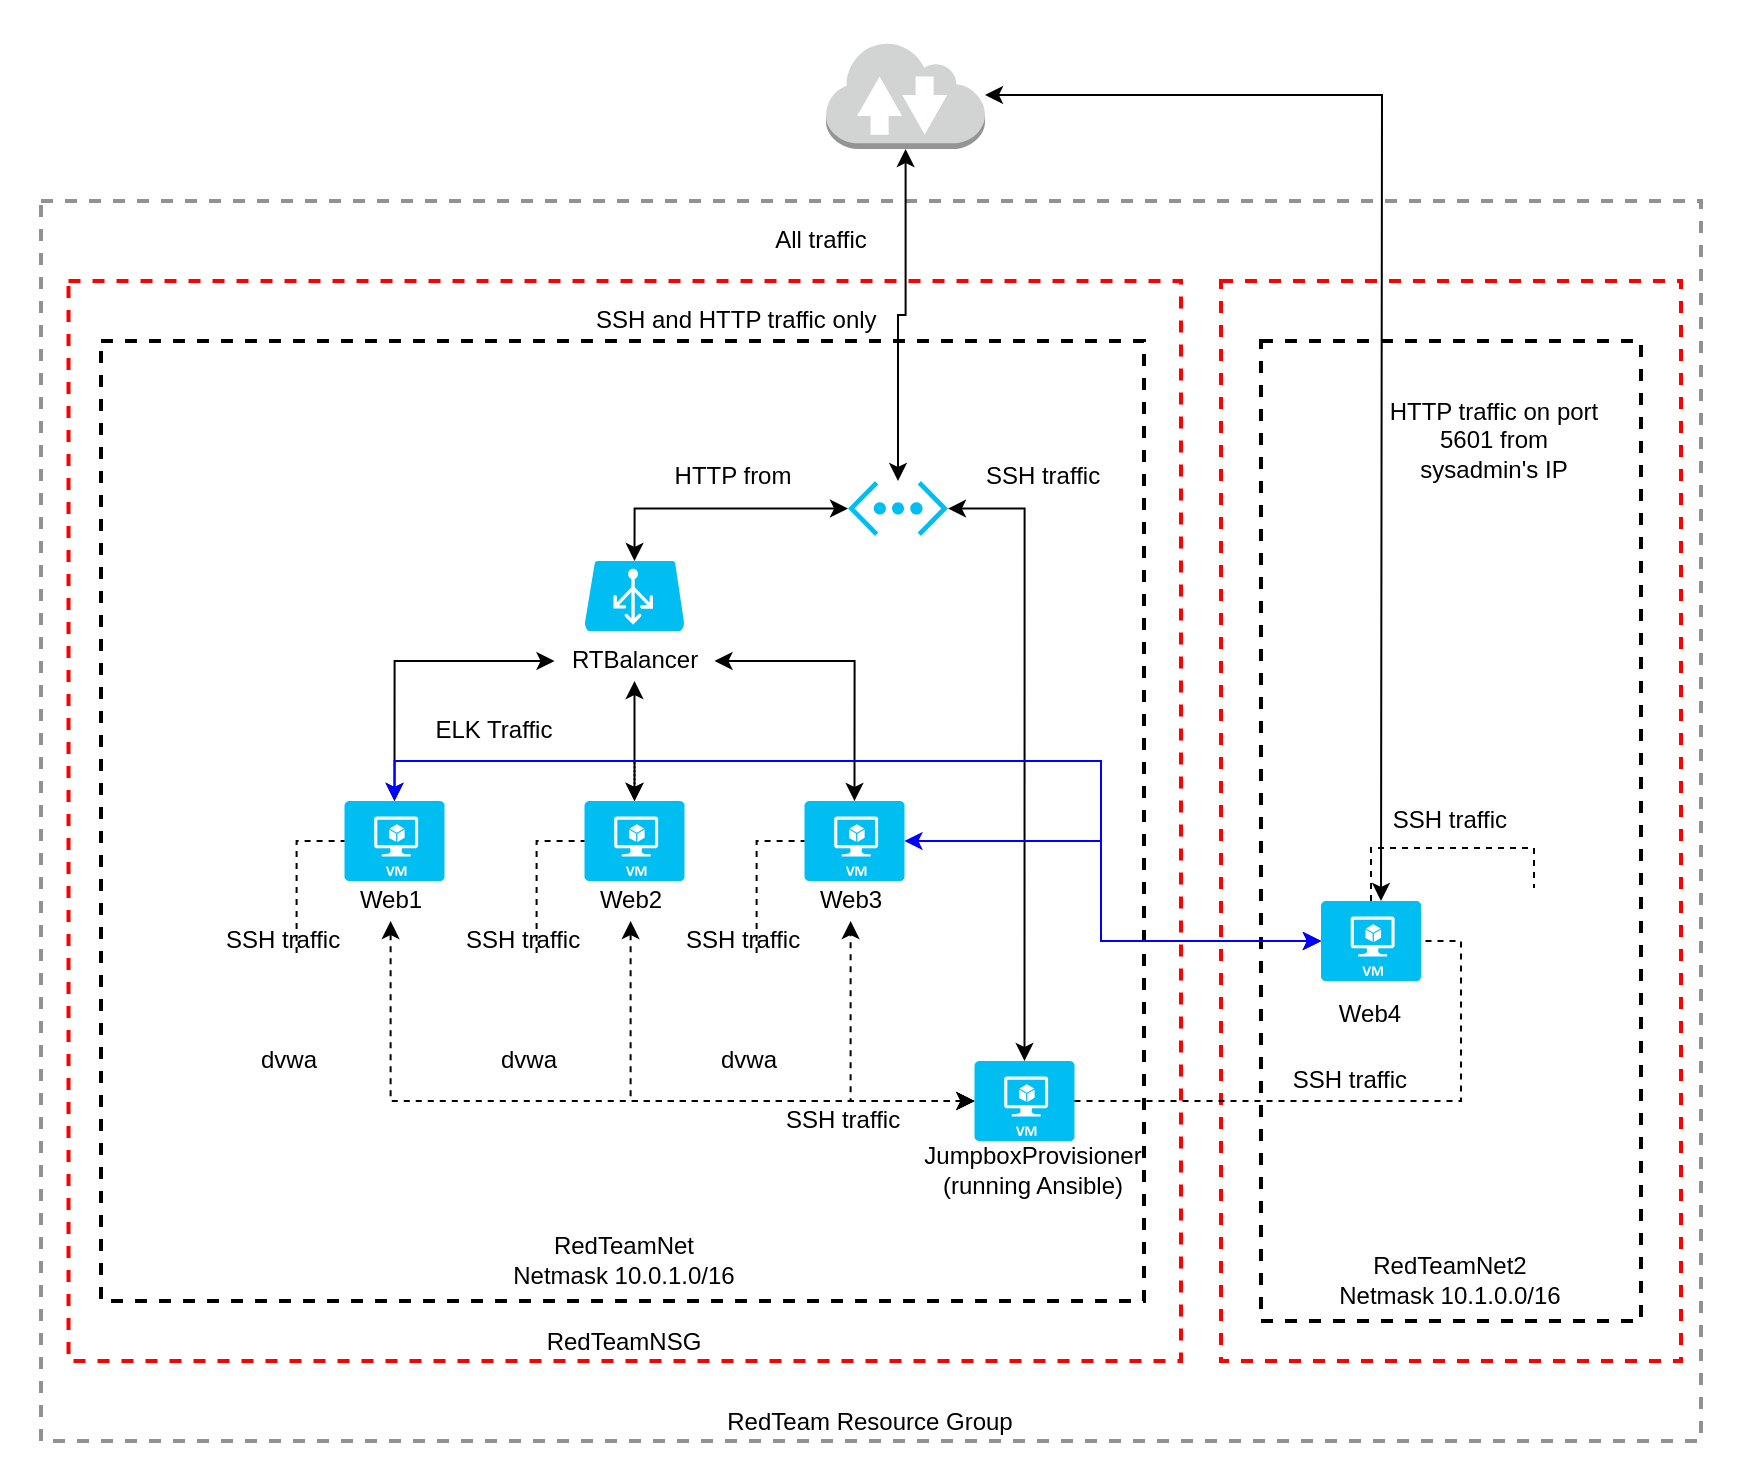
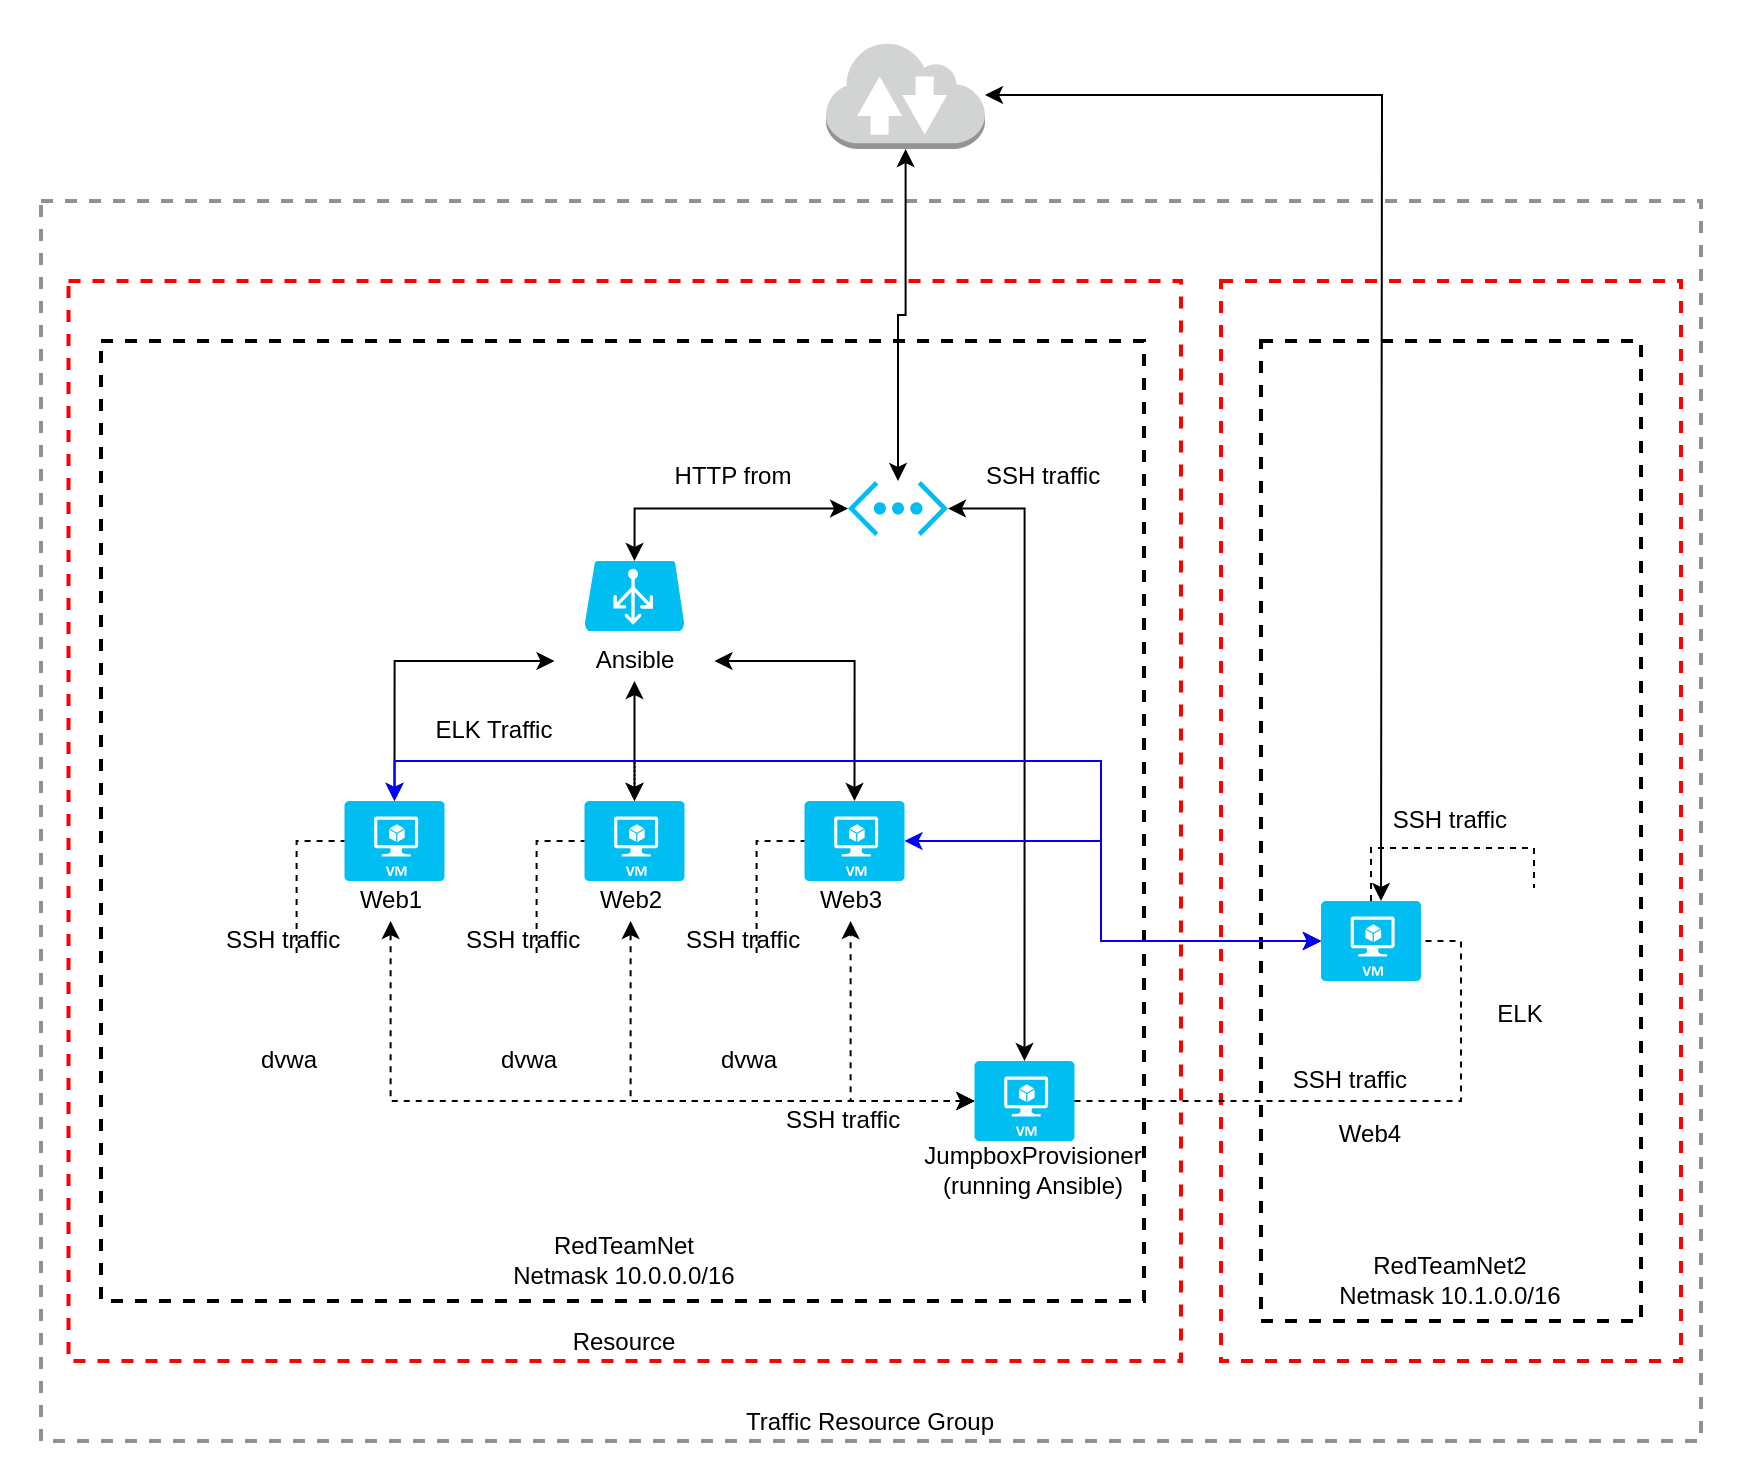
(821, 241) -> none
(754, 321) -> none
(1494, 441) -> none
(636, 661) -> (636, 661)
(1371, 1014) -> (1371, 1134)
none -> (1521, 1014)
(625, 1261) -> (625, 1261)
(625, 1341) -> (625, 1341)
(871, 1421) -> (871, 1421)
